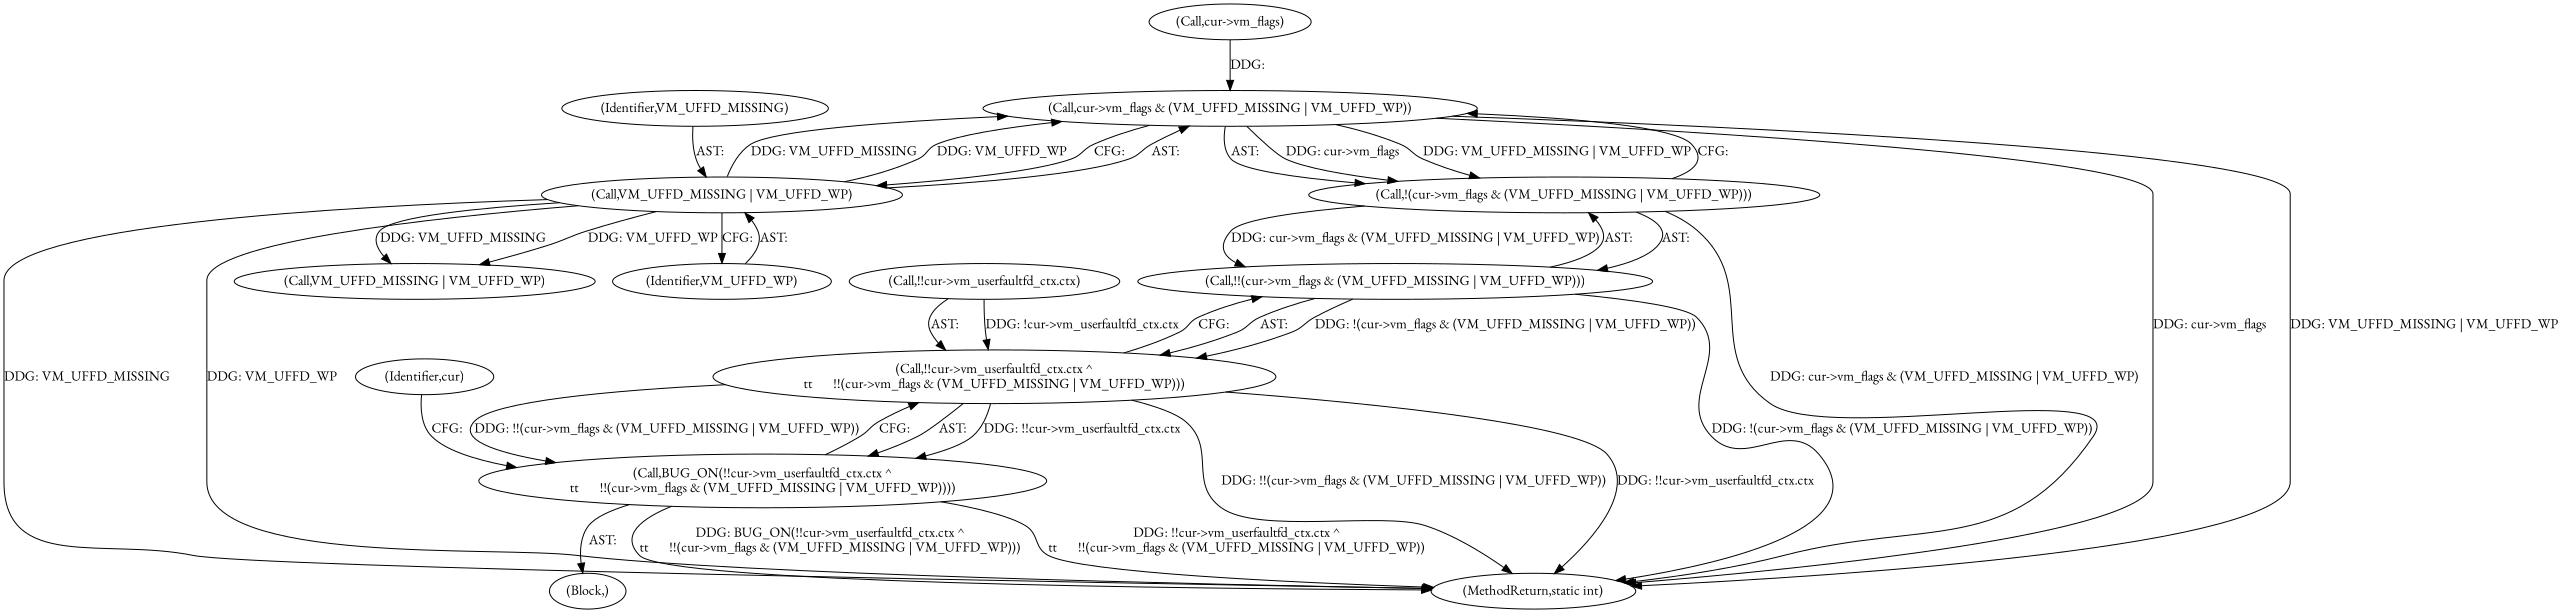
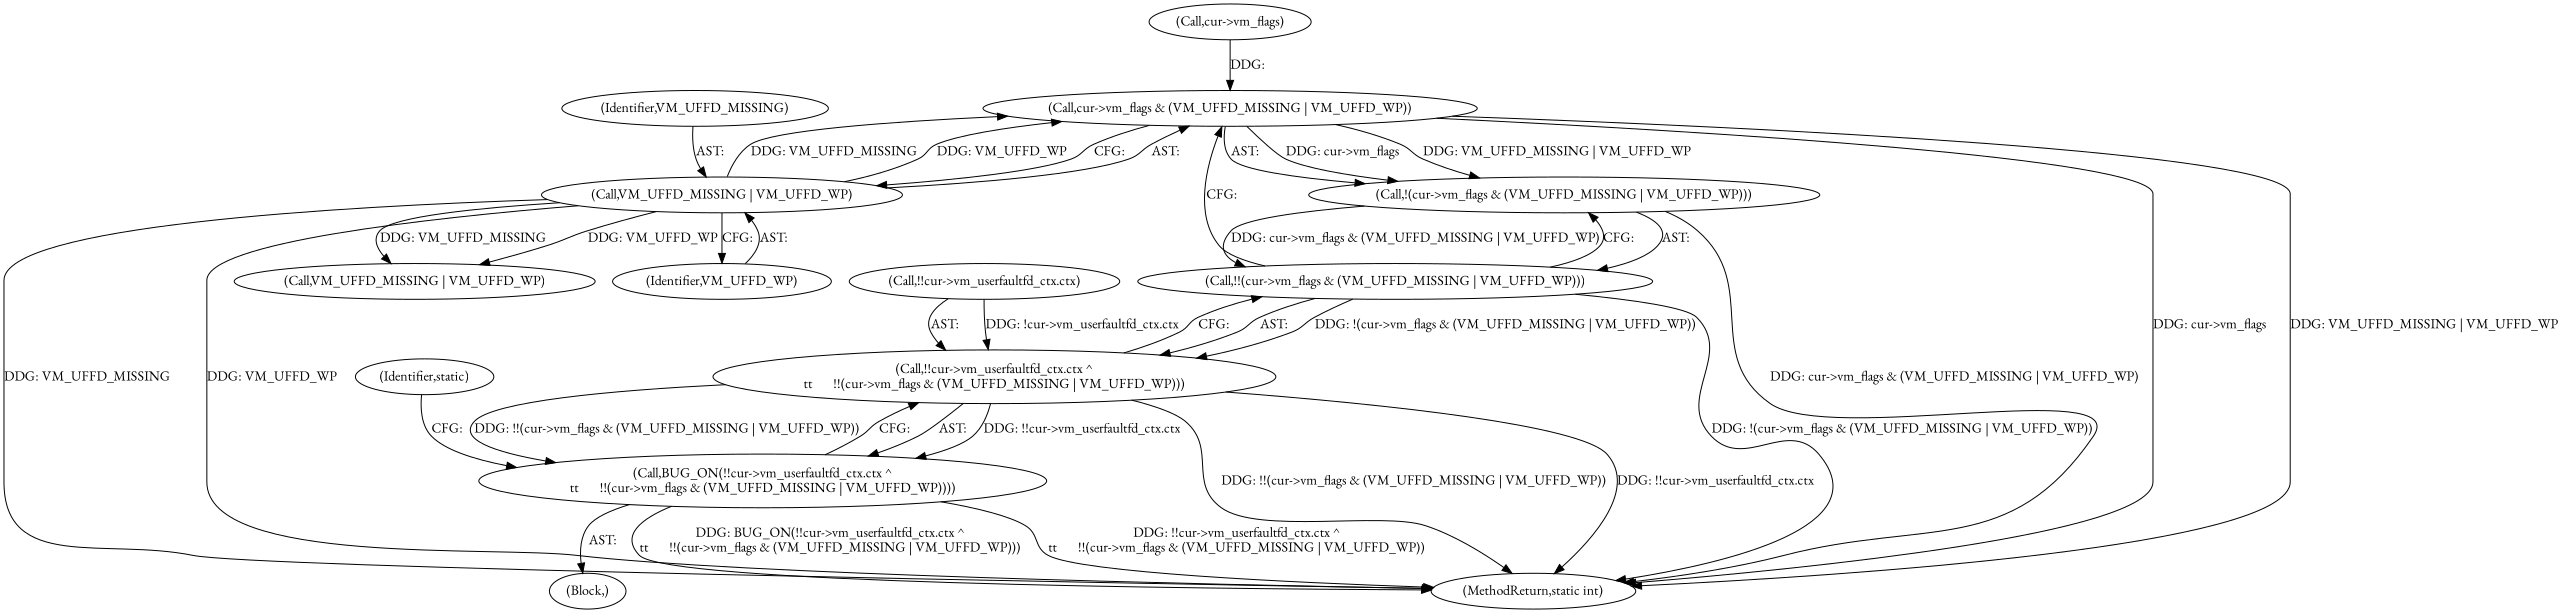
(1611, 124) -> (1206, 217)
(1620, 238) -> (1620, 238)
(425, 377) -> (425, 377)
